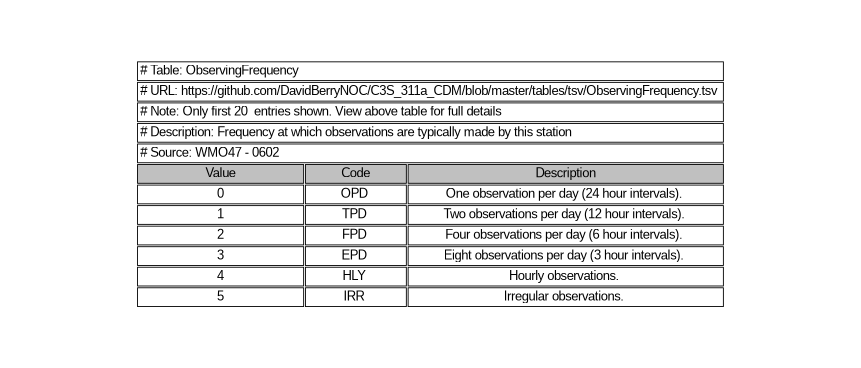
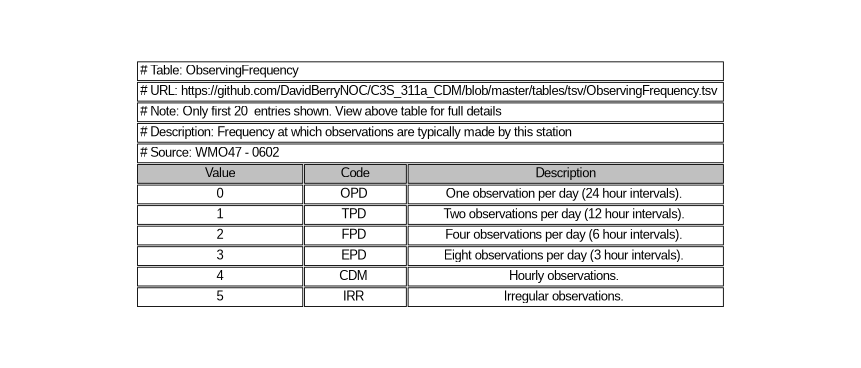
(356, 276) -> (355, 276)
